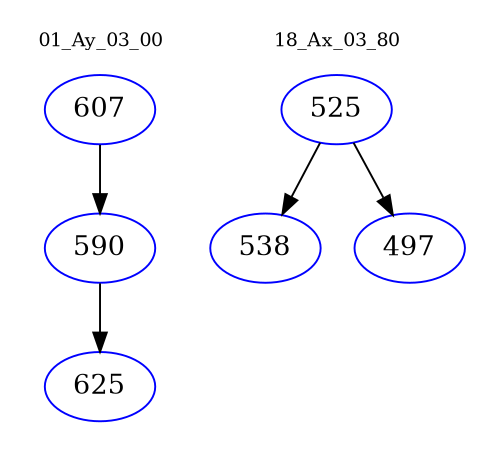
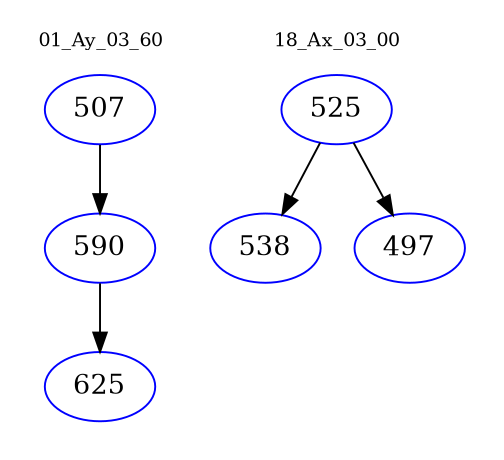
(101, 41) -> (101, 41)
(338, 41) -> (338, 41)
(100, 110) -> (100, 110)
